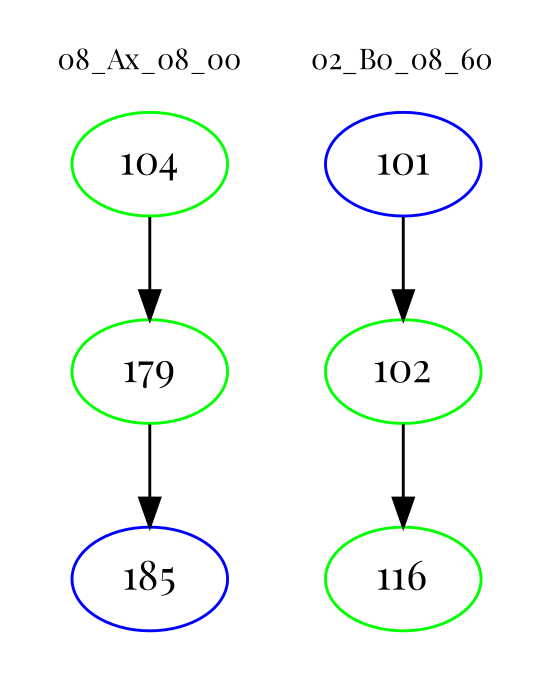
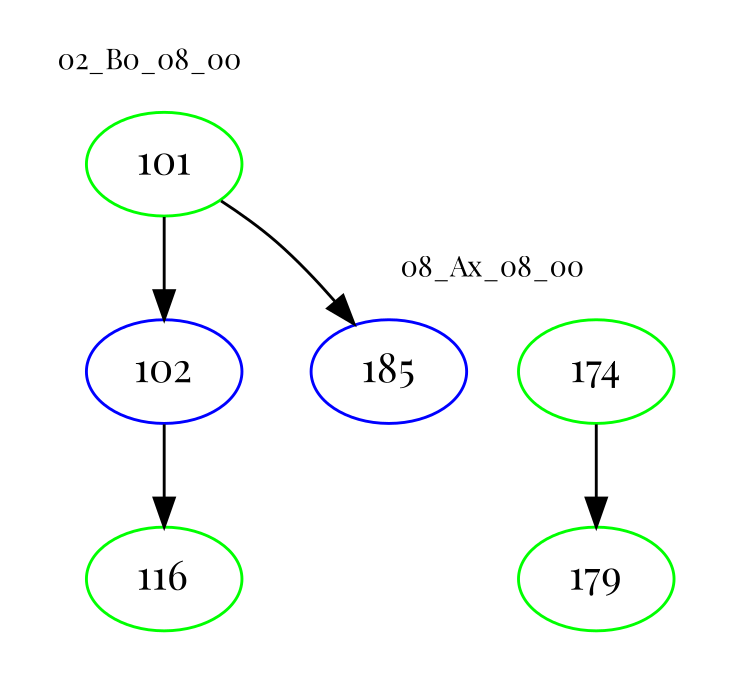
(403, 62) -> (150, 62)
(150, 164) -> (596, 372)
(403, 164) -> (164, 164)
(403, 372) -> (164, 372)
(150, 461) -> (306, 270)
